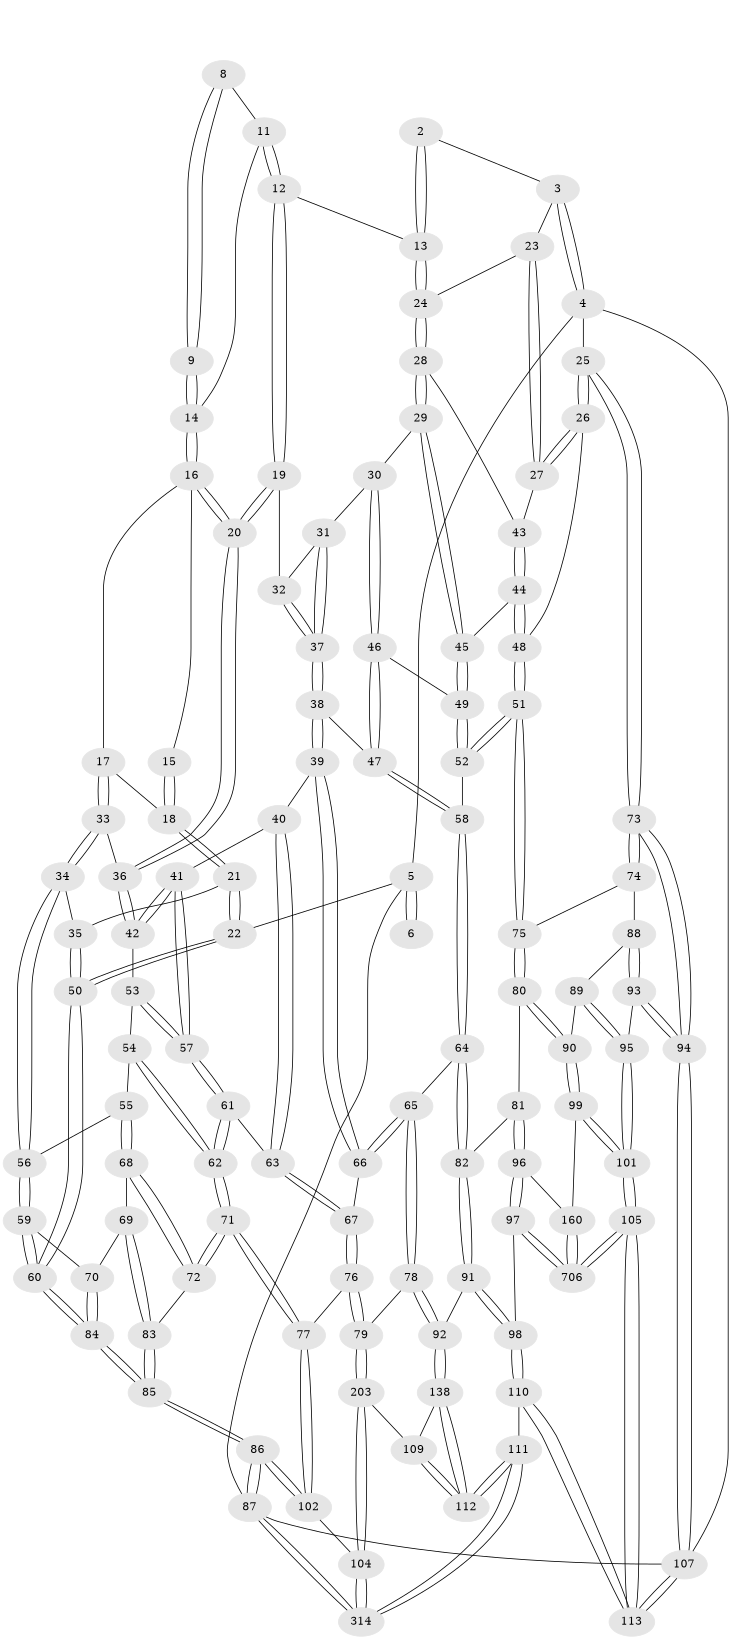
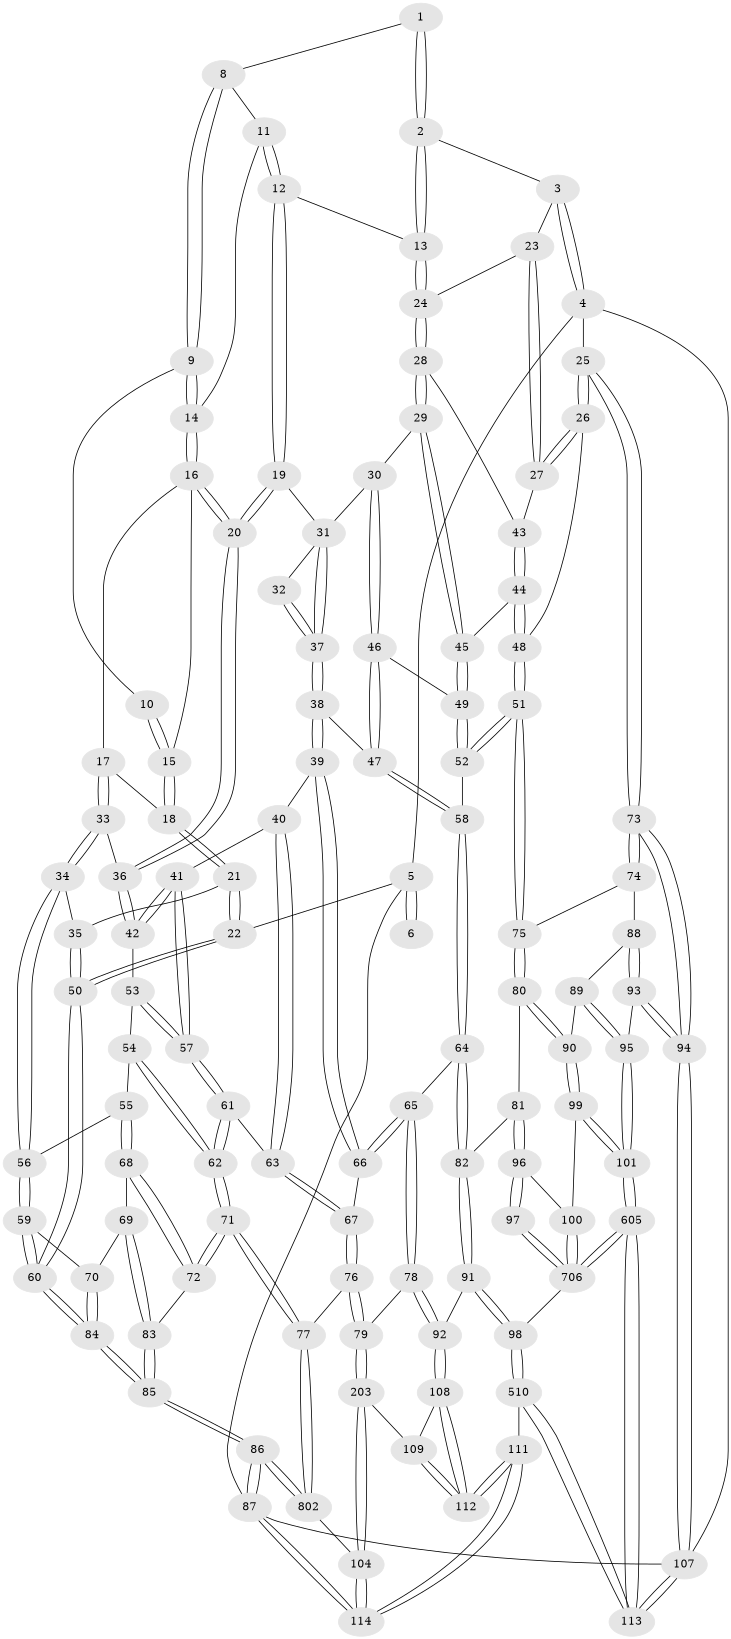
none -> (421, 18)
(279, 533) -> (302, 505)
none -> (147, 705)
(572, 1221) -> (572, 1221)
(632, 1221) -> (632, 1221)
(515, 1278) -> (544, 1307)
(440, 1393) -> (440, 1393)
(519, 1393) -> (519, 1393)
(309, 1507) -> (309, 1507)
(361, 1622) -> (361, 1622)
